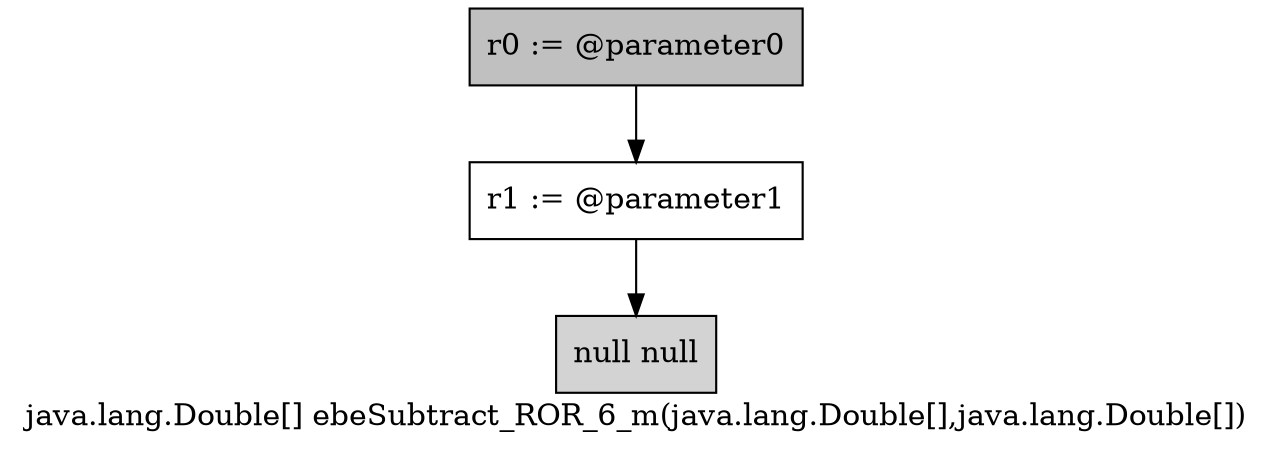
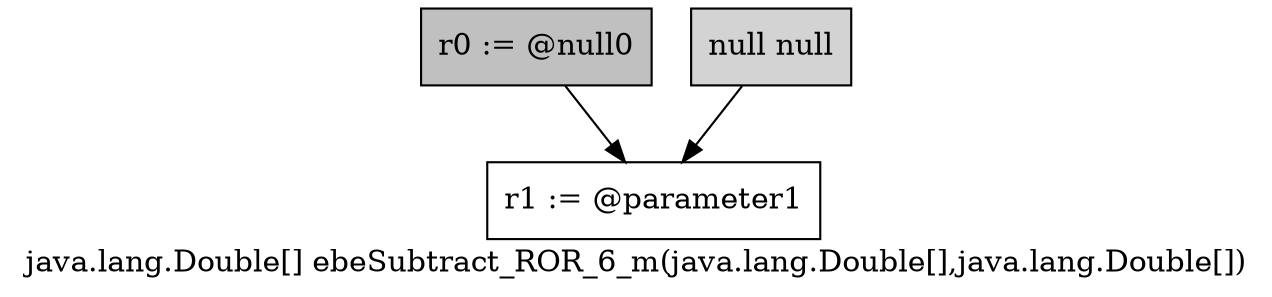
(636, 47) -> (536, 47)
(636, 267) -> (719, 115)
